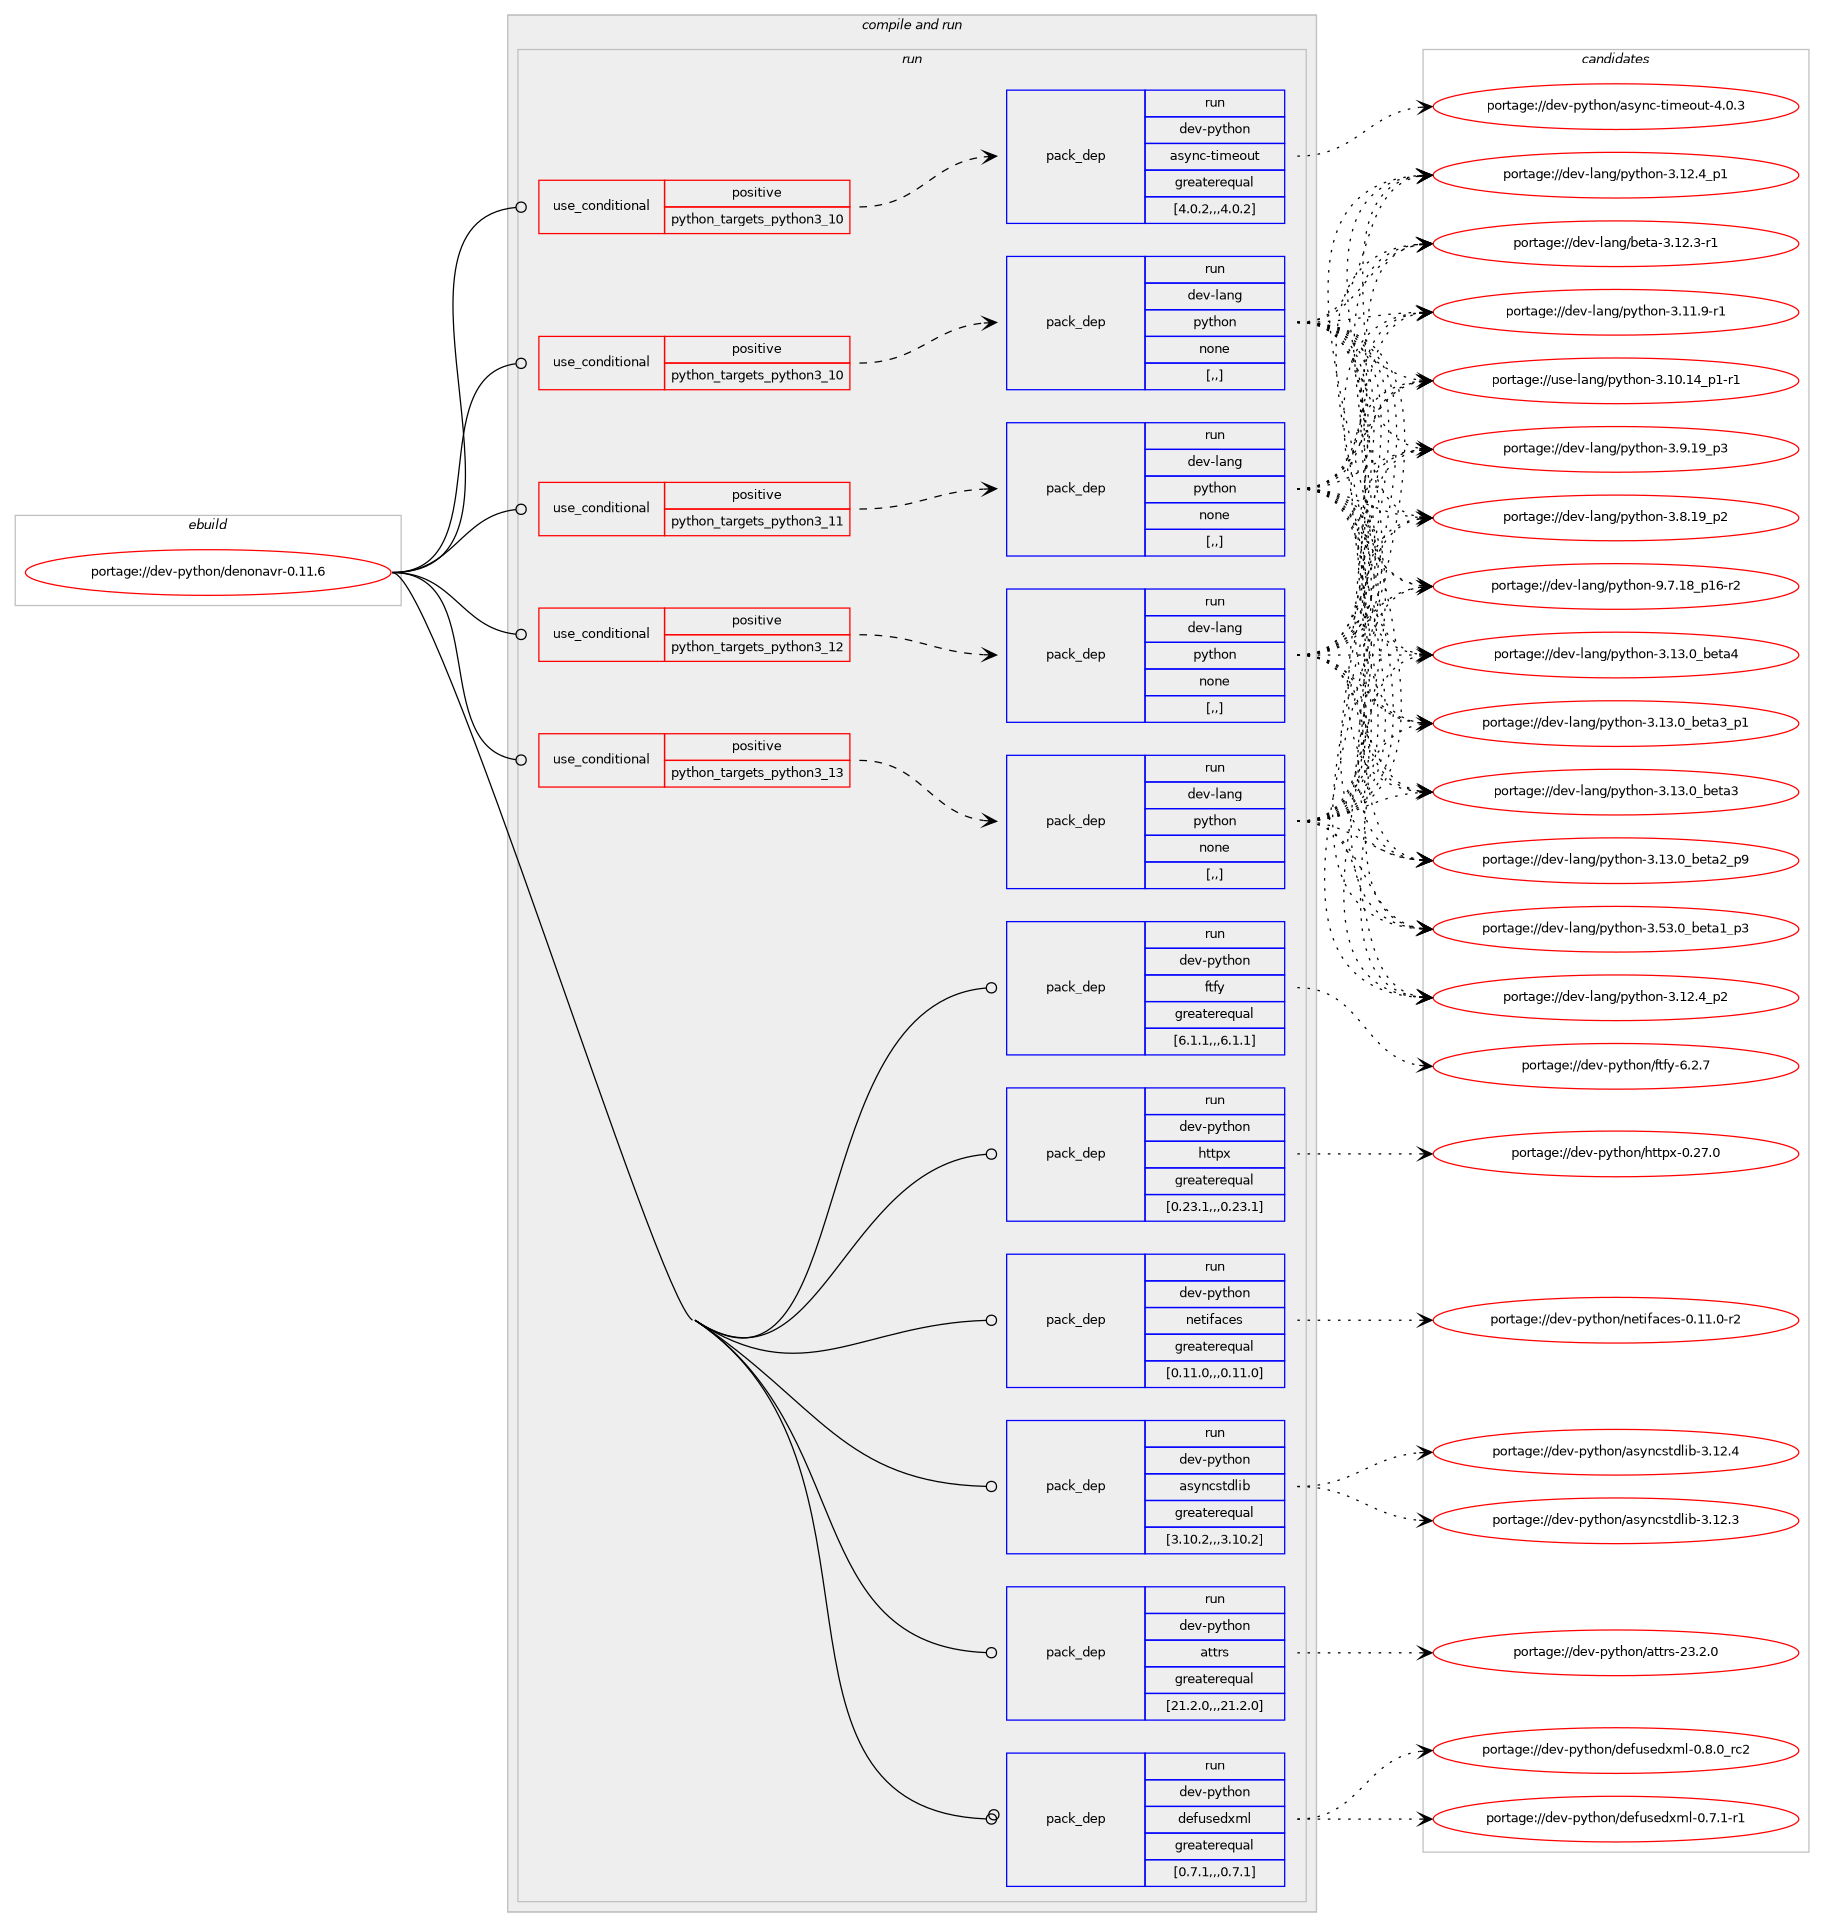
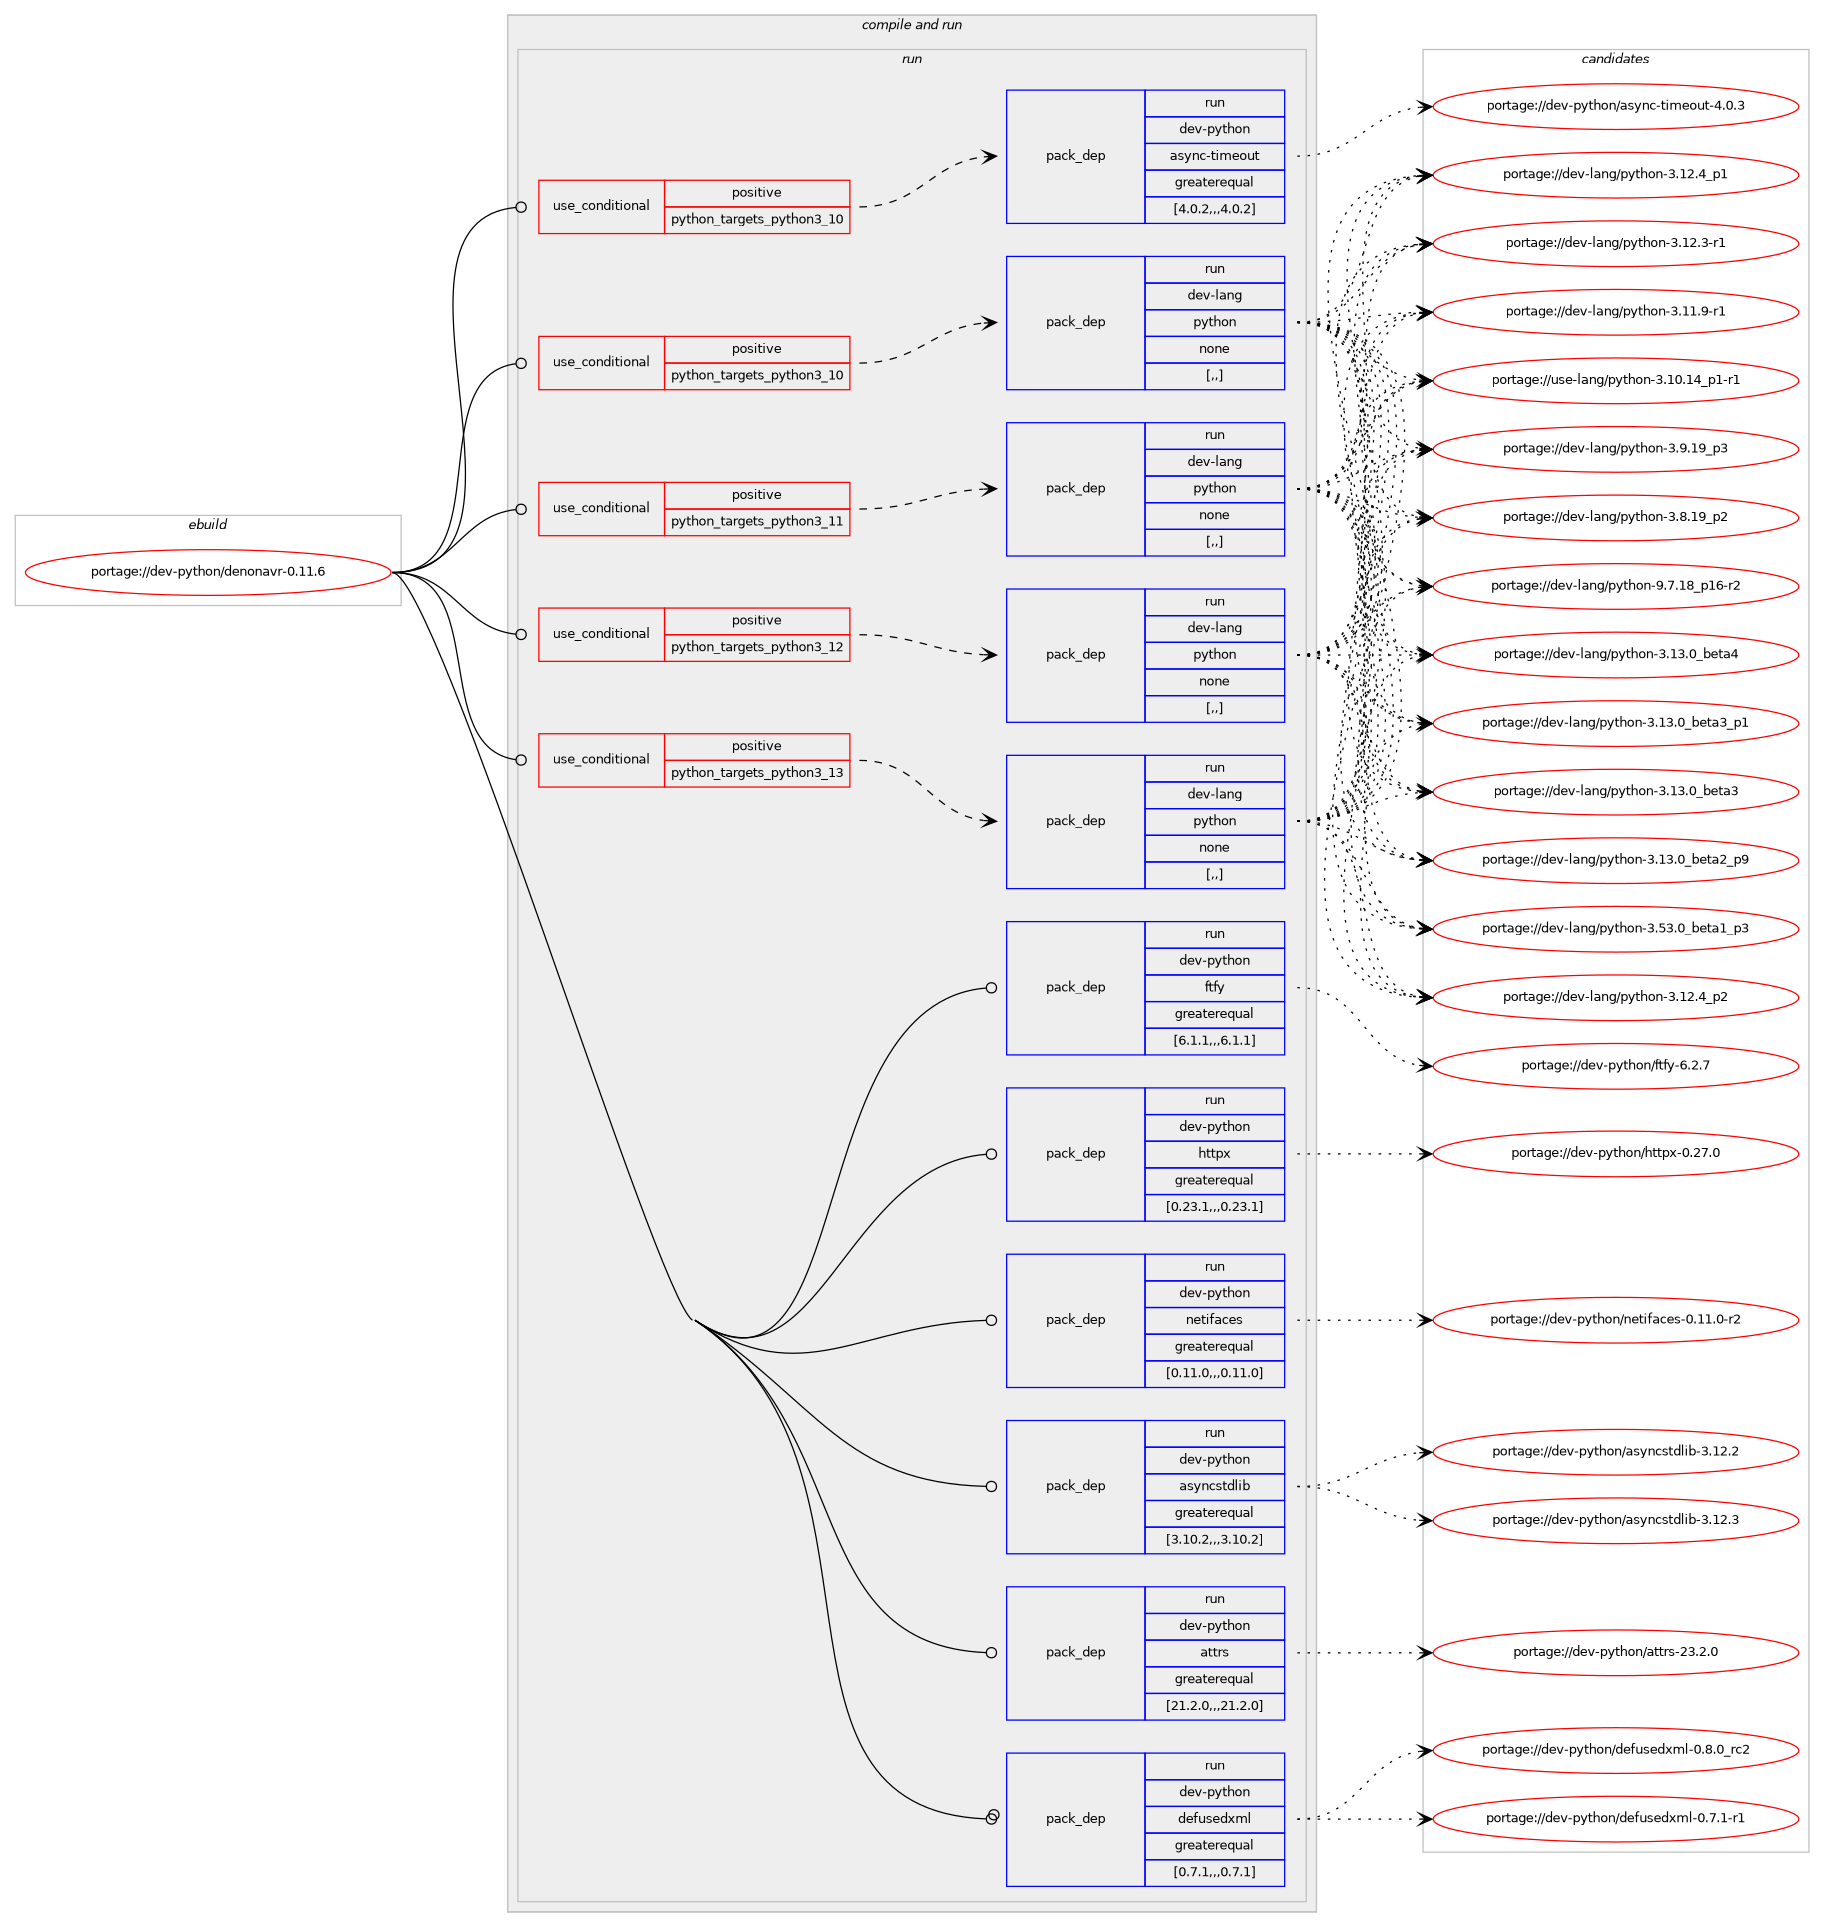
(1616, 244) -> (1616, 244)
(1616, 1452) -> (1616, 1452)
